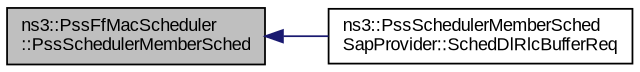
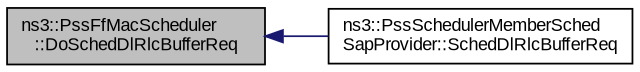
(136, 36) -> (136, 36)
